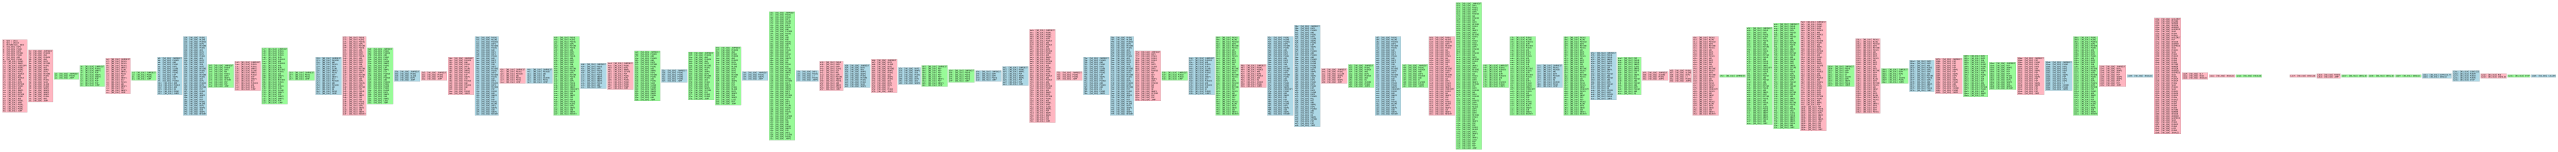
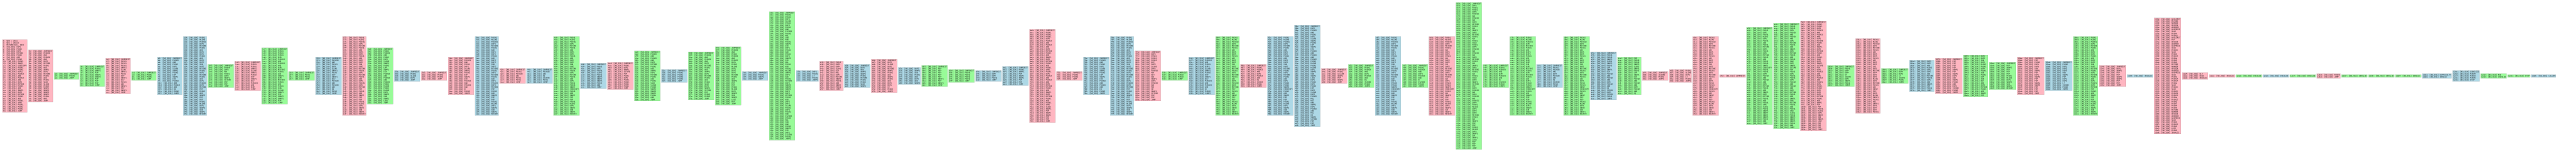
(1733, 76) -> (1733, 76)
none -> (2276, 76)
(2303, 76) -> (2303, 76)
(2494, 76) -> (2494, 76)
